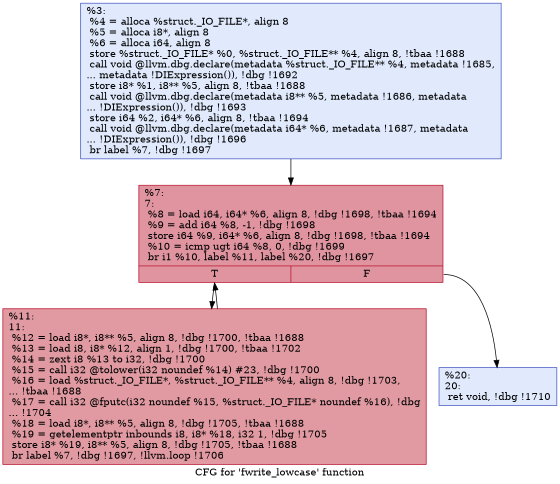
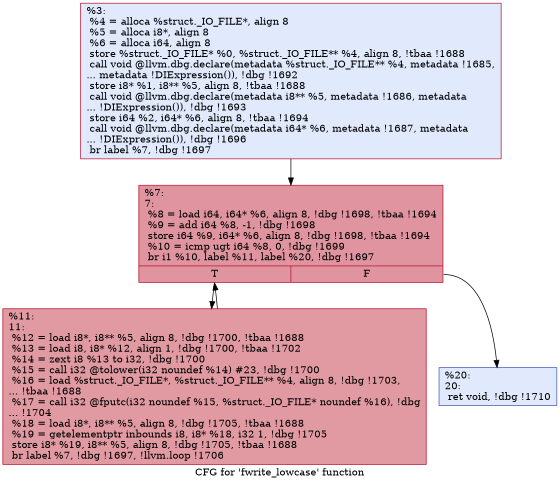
(291, 81) -> (291, 81)
